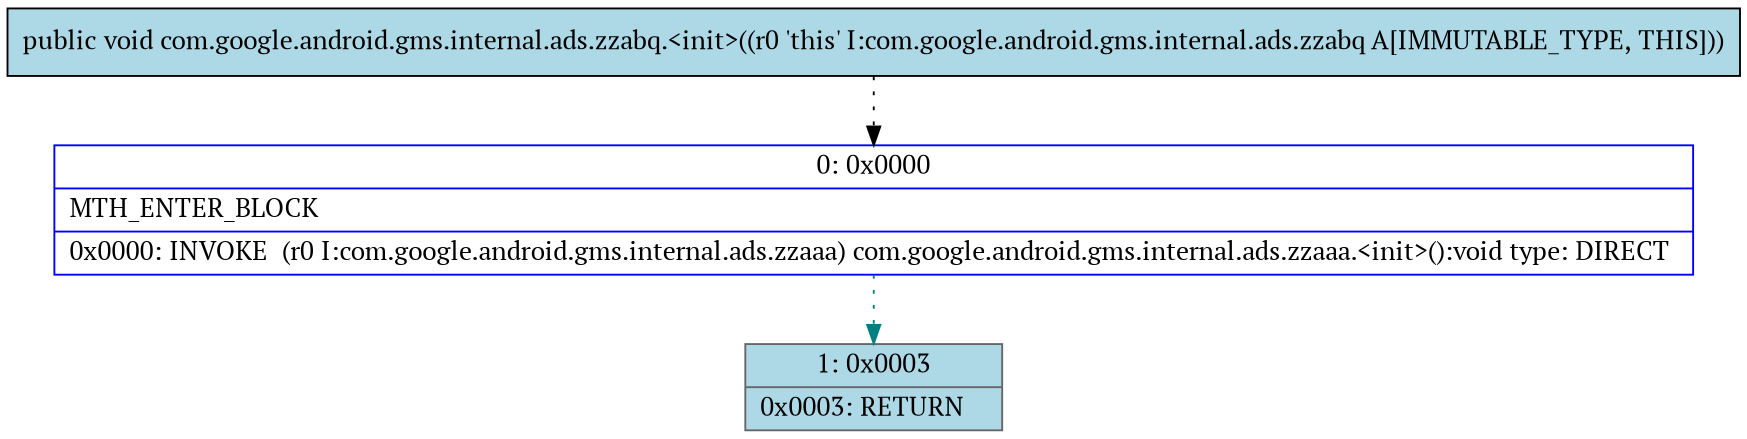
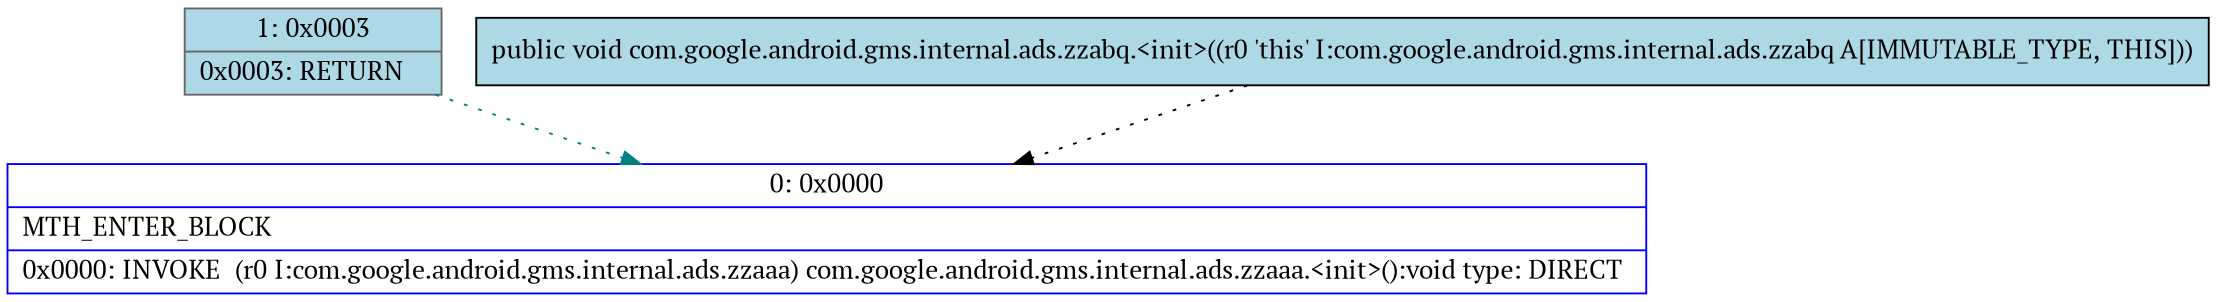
(874, 300) -> (529, 126)
